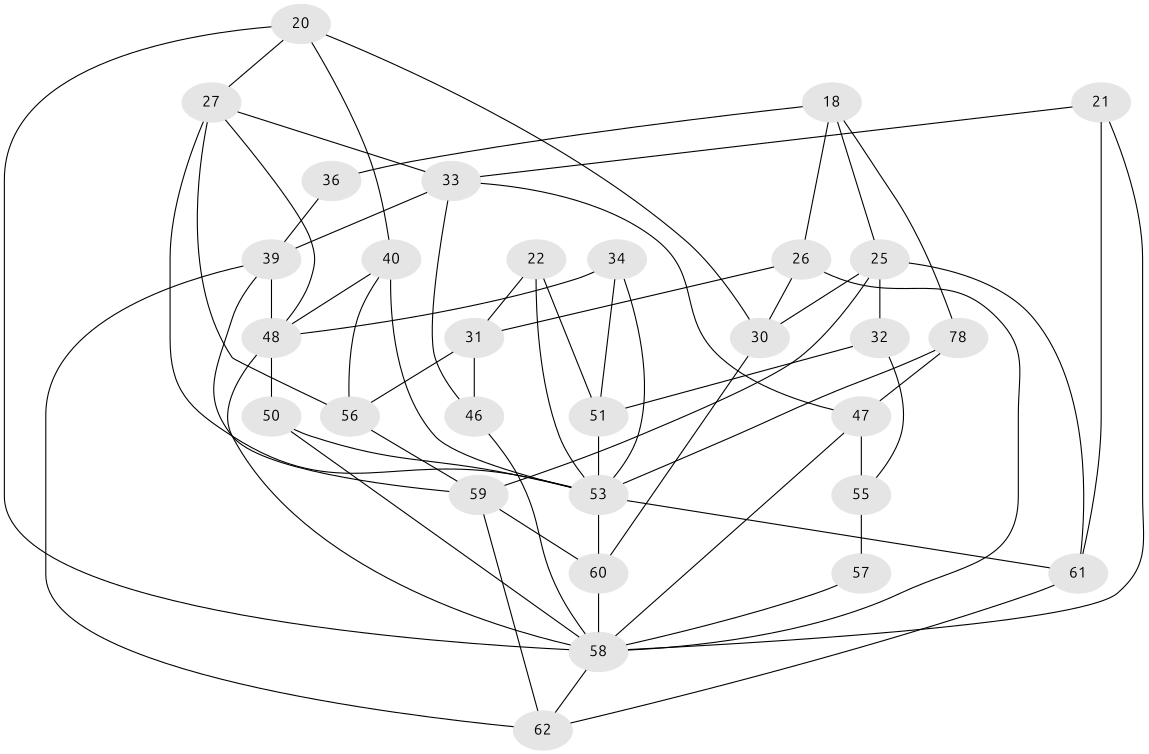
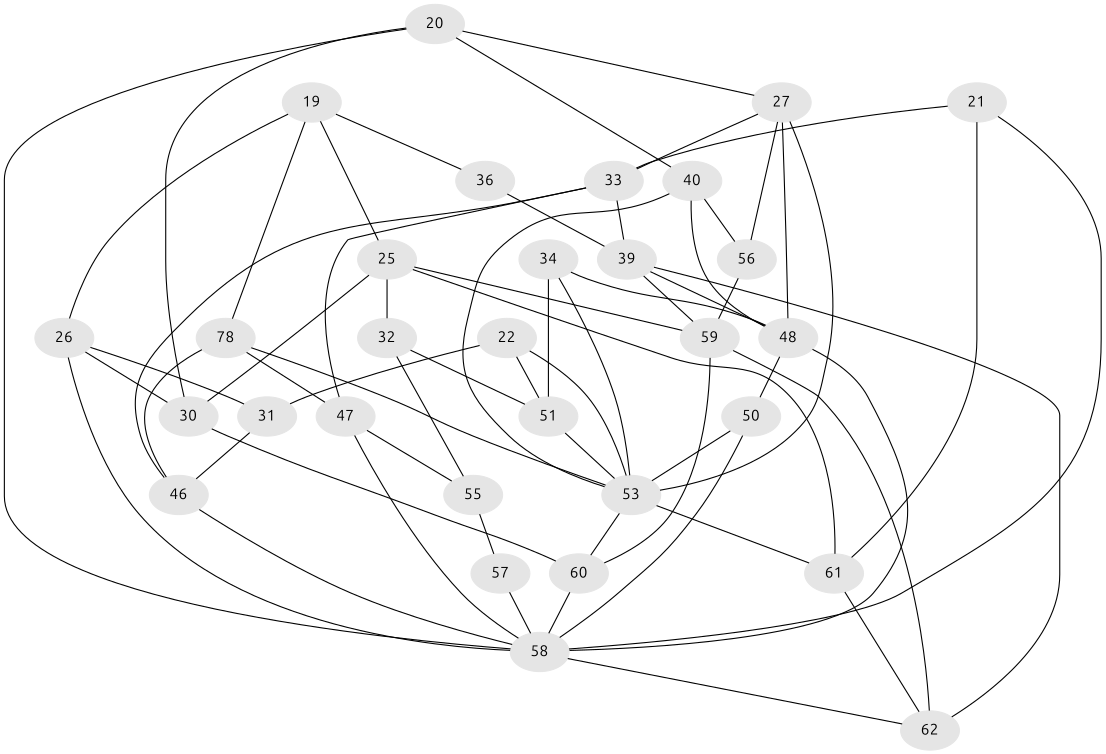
(832, 102) -> (312, 102)
(412, 377) -> none
none -> (147, 403)
